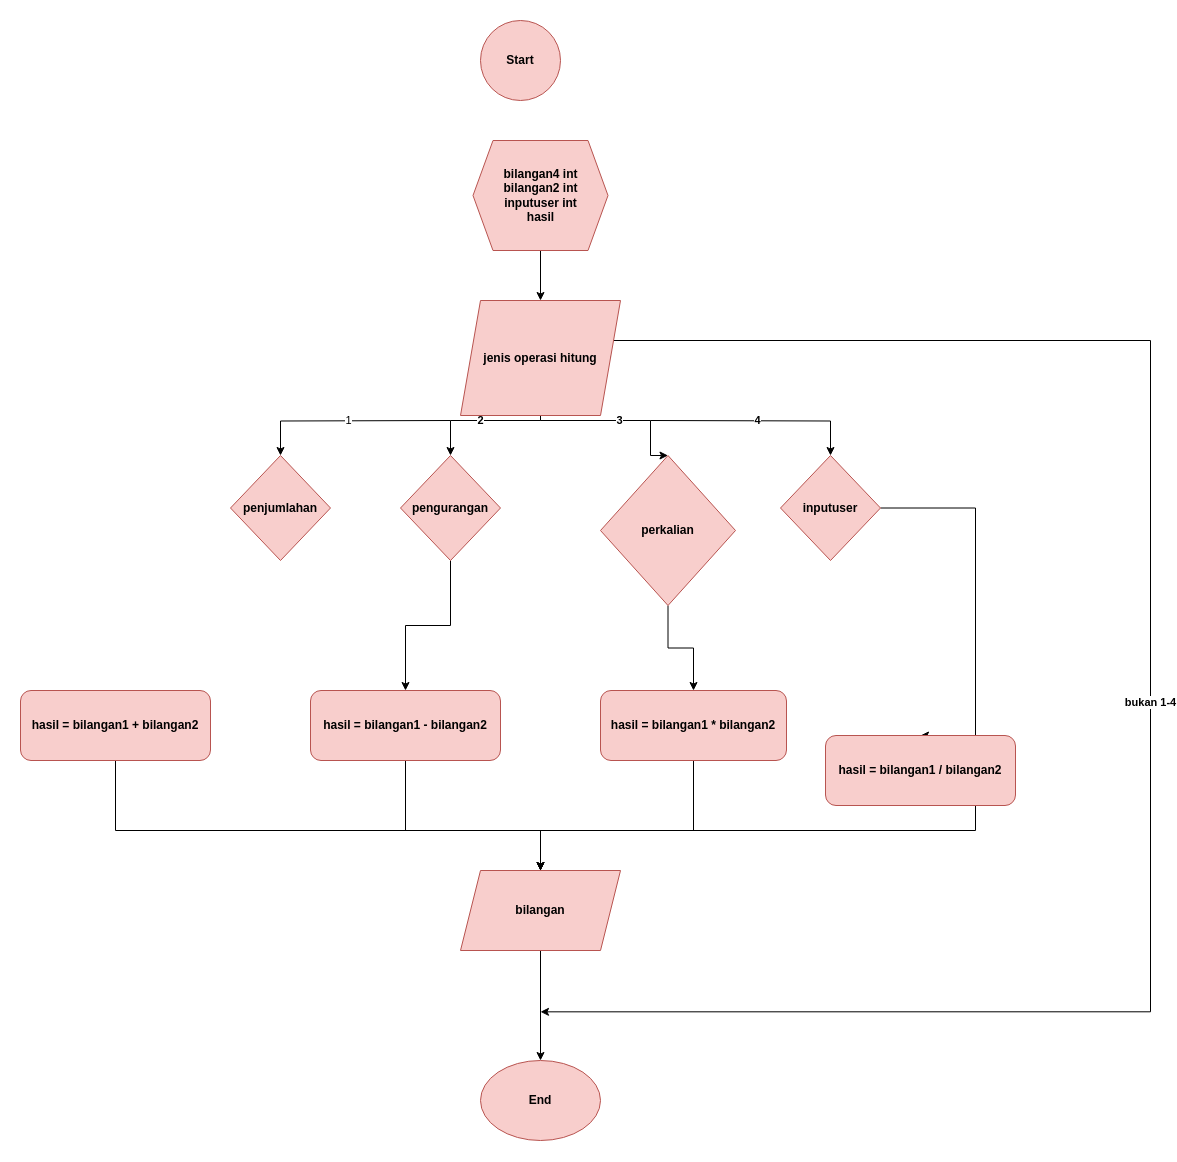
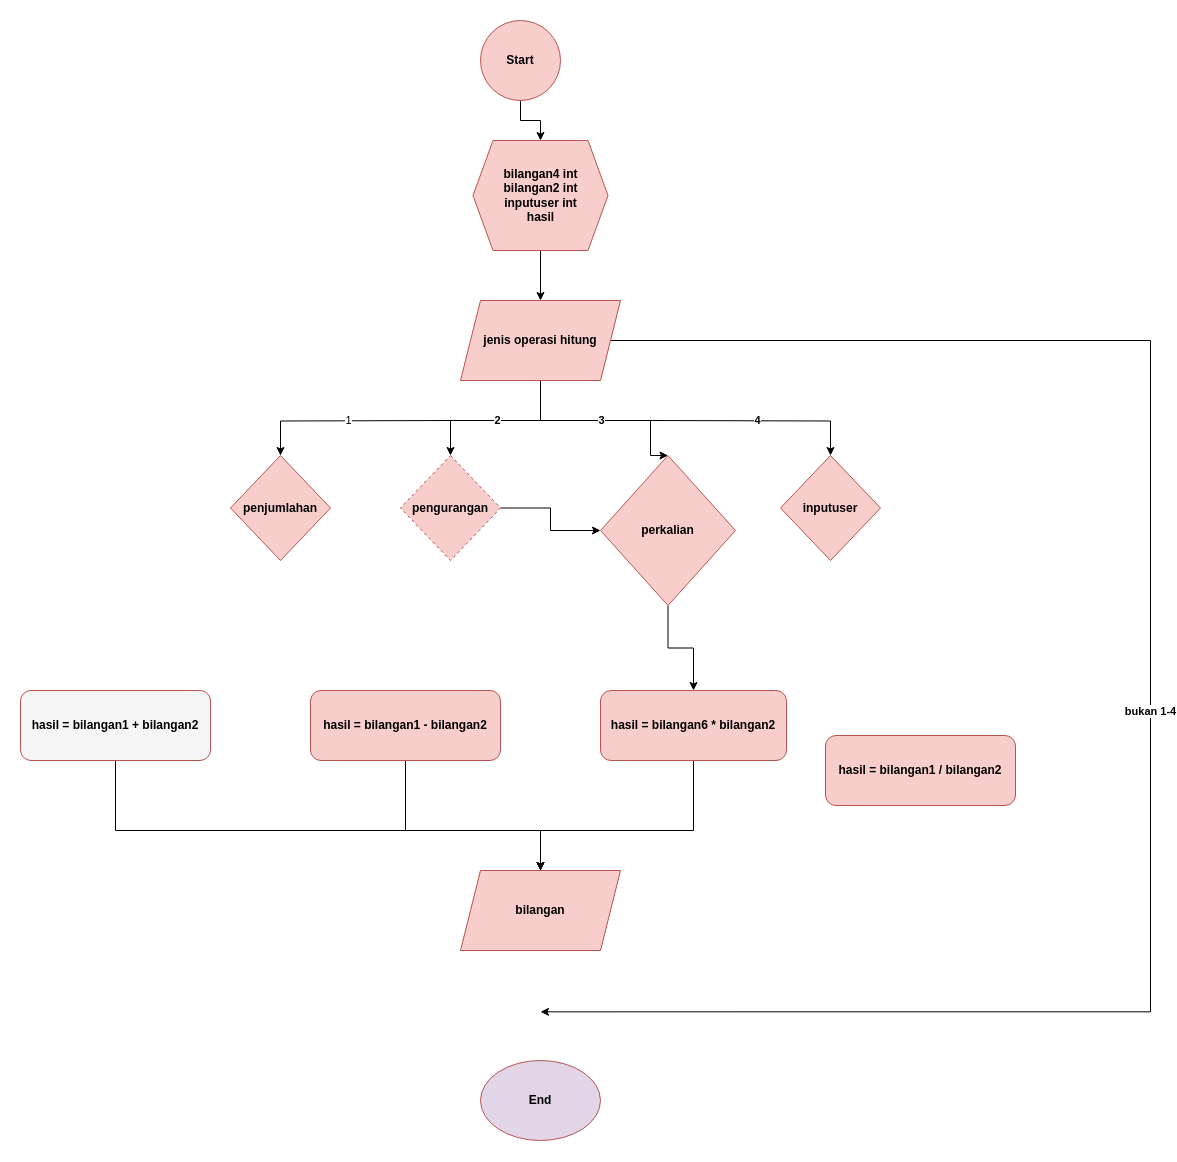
none -> (527, 121)
(541, 358) -> (541, 341)
(451, 508) -> (451, 508)
(976, 575) -> none
(432, 626) -> (551, 515)
(116, 726) -> (116, 726)
(694, 726) -> (694, 726)
(849, 831) -> none
(541, 1002) -> none
(541, 1101) -> (541, 1101)
